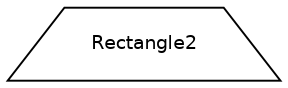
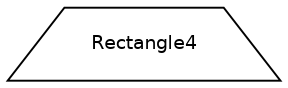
(144, 44) -> (144, 44)
